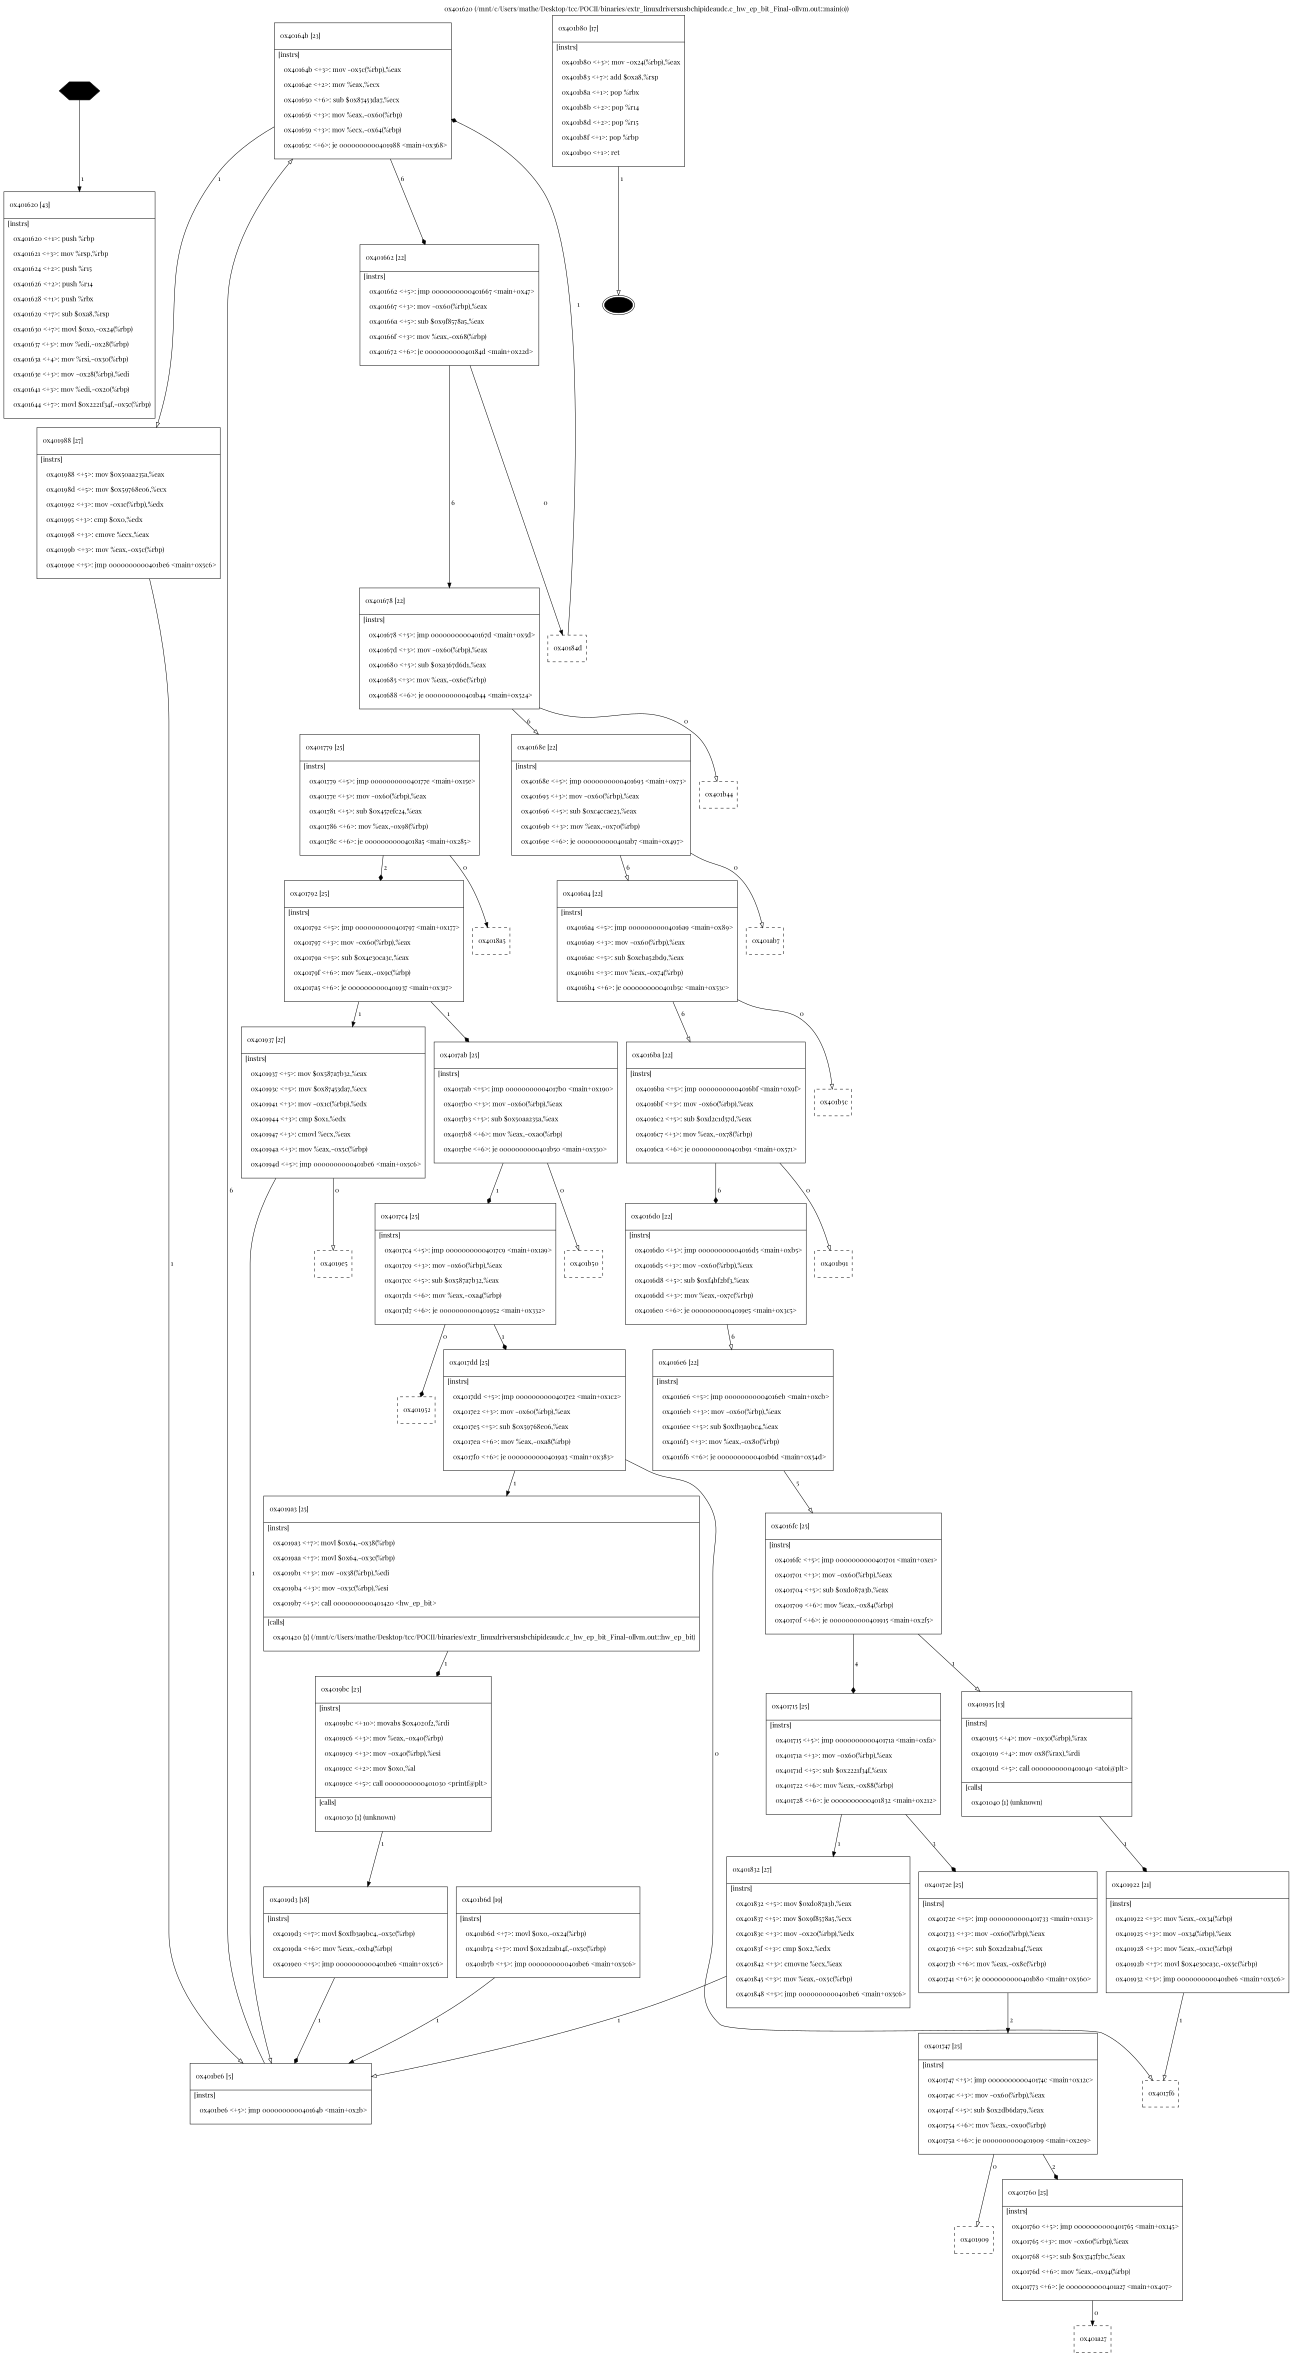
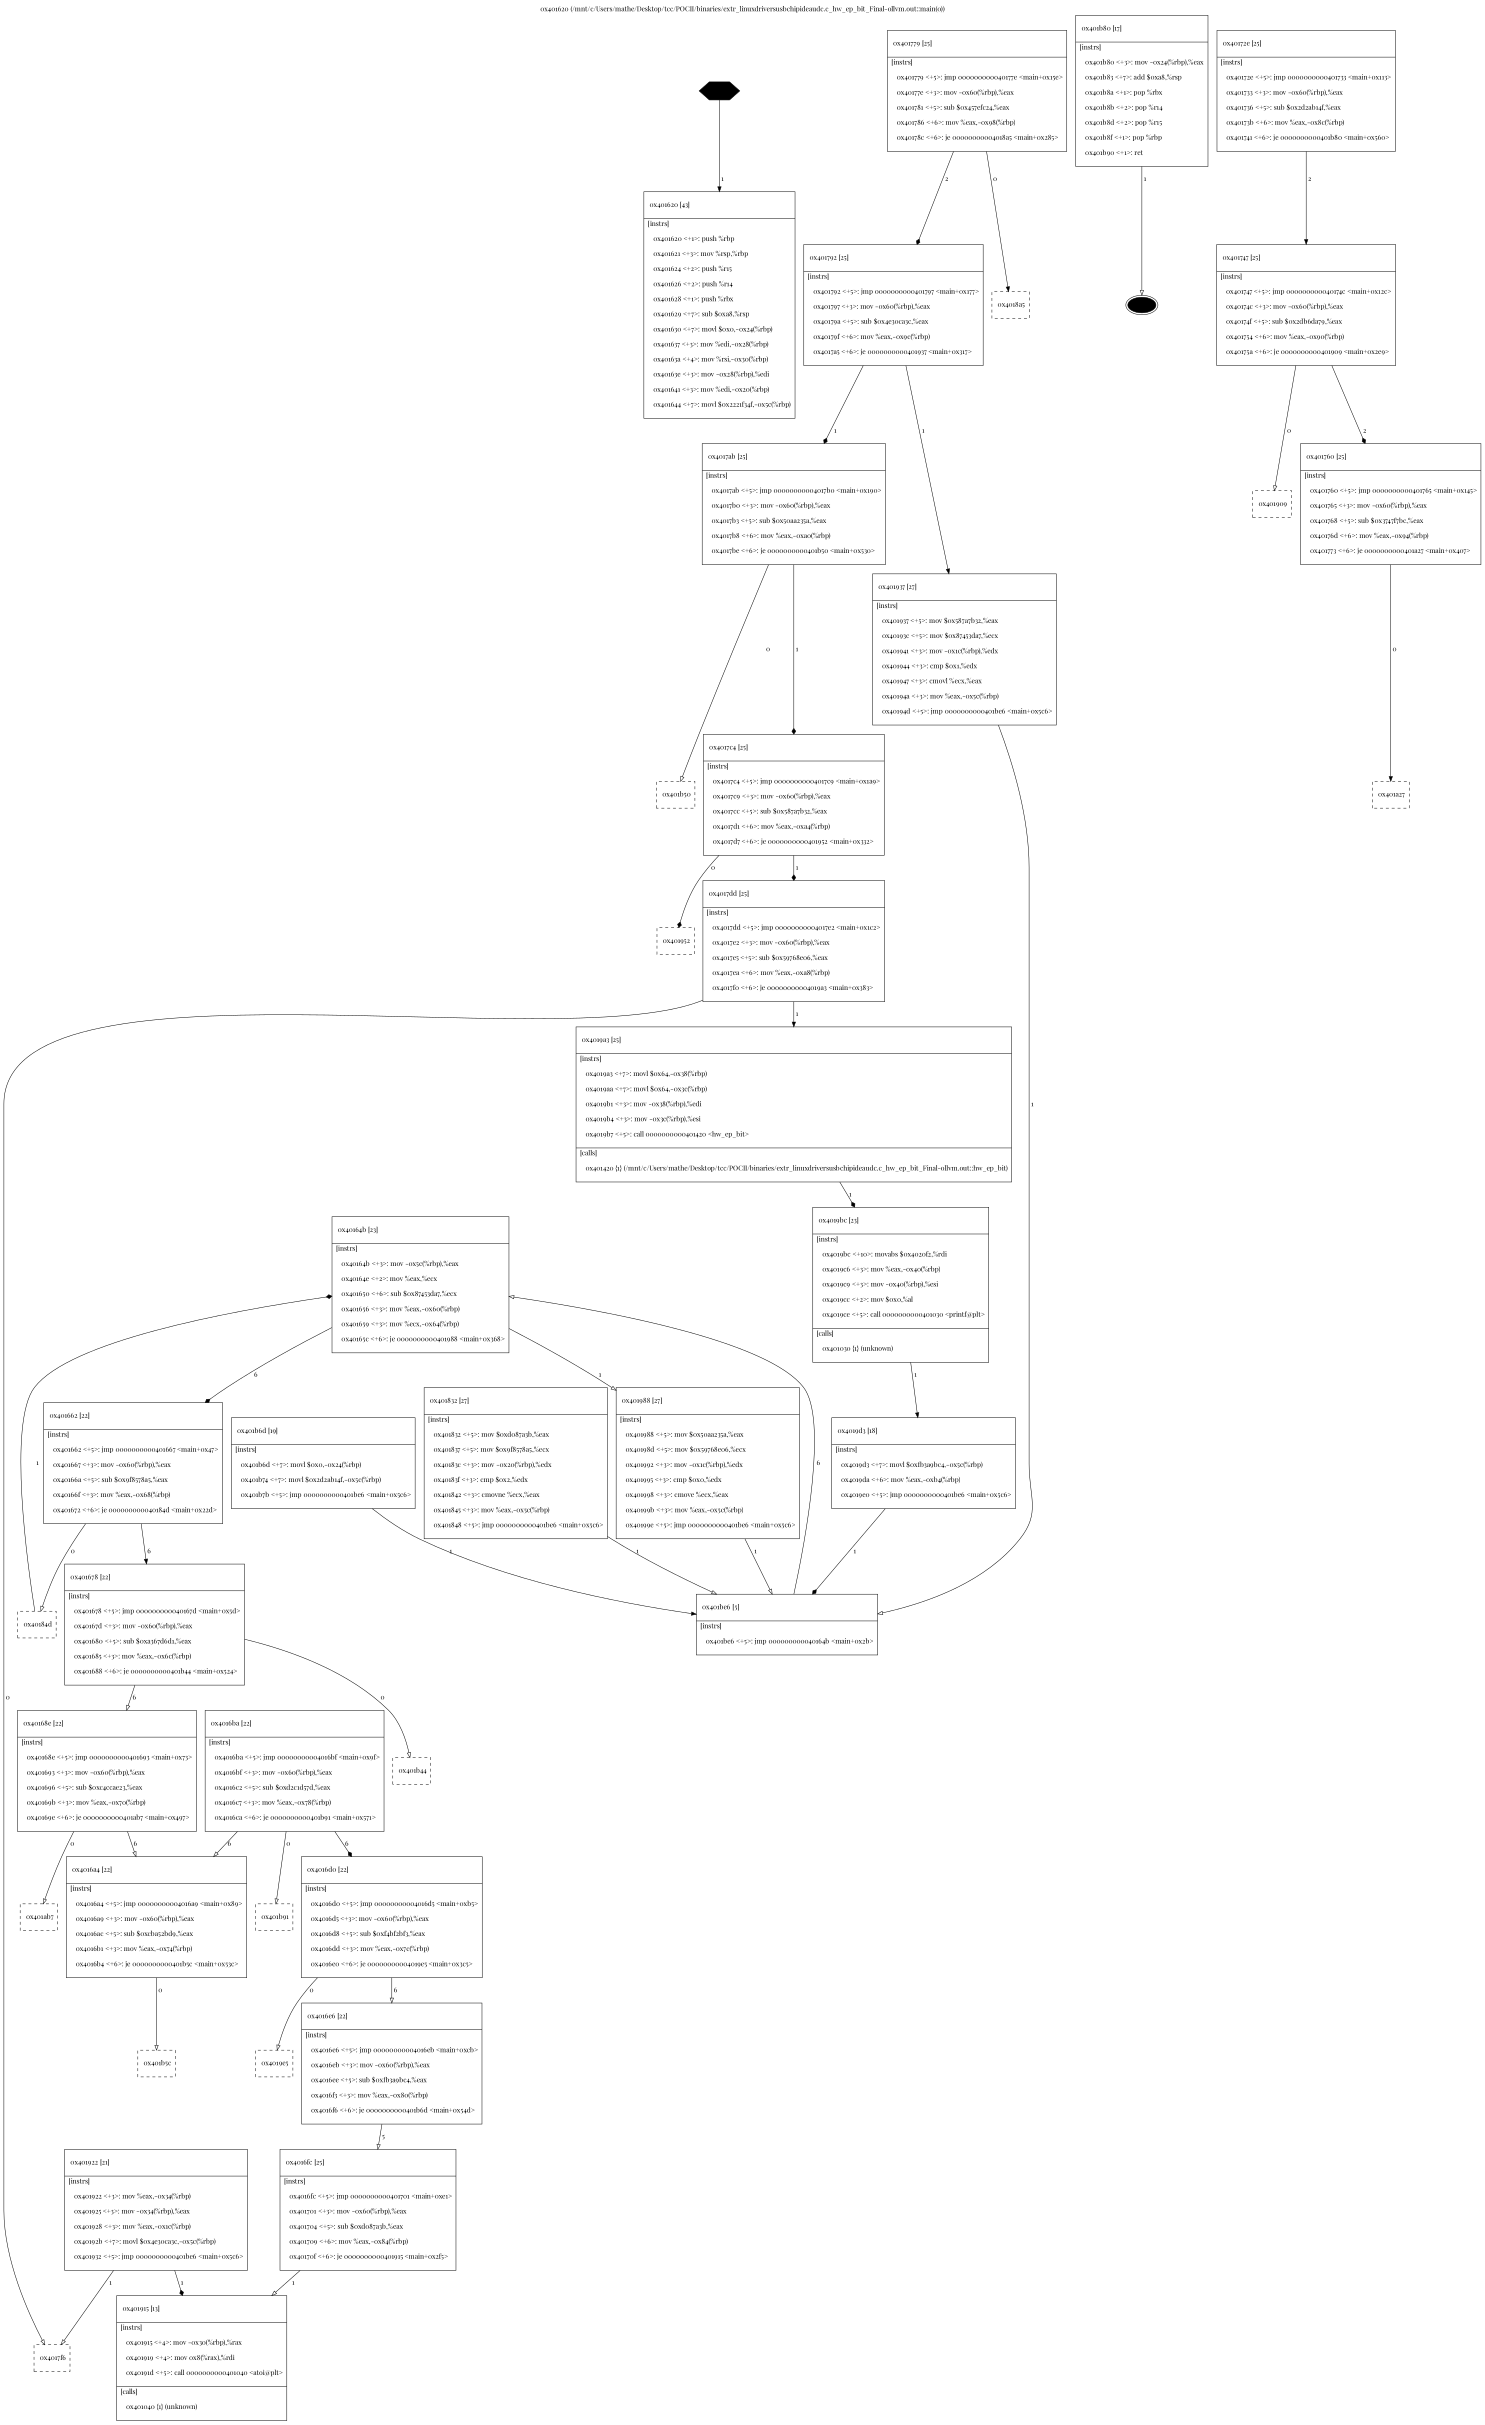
(516, 498) -> (61, 1563)
(681, 1020) -> (227, 1842)
(333, 1212) -> (293, 2009)
(853, 1754) -> none
(1121, 1842) -> (178, 2280)
